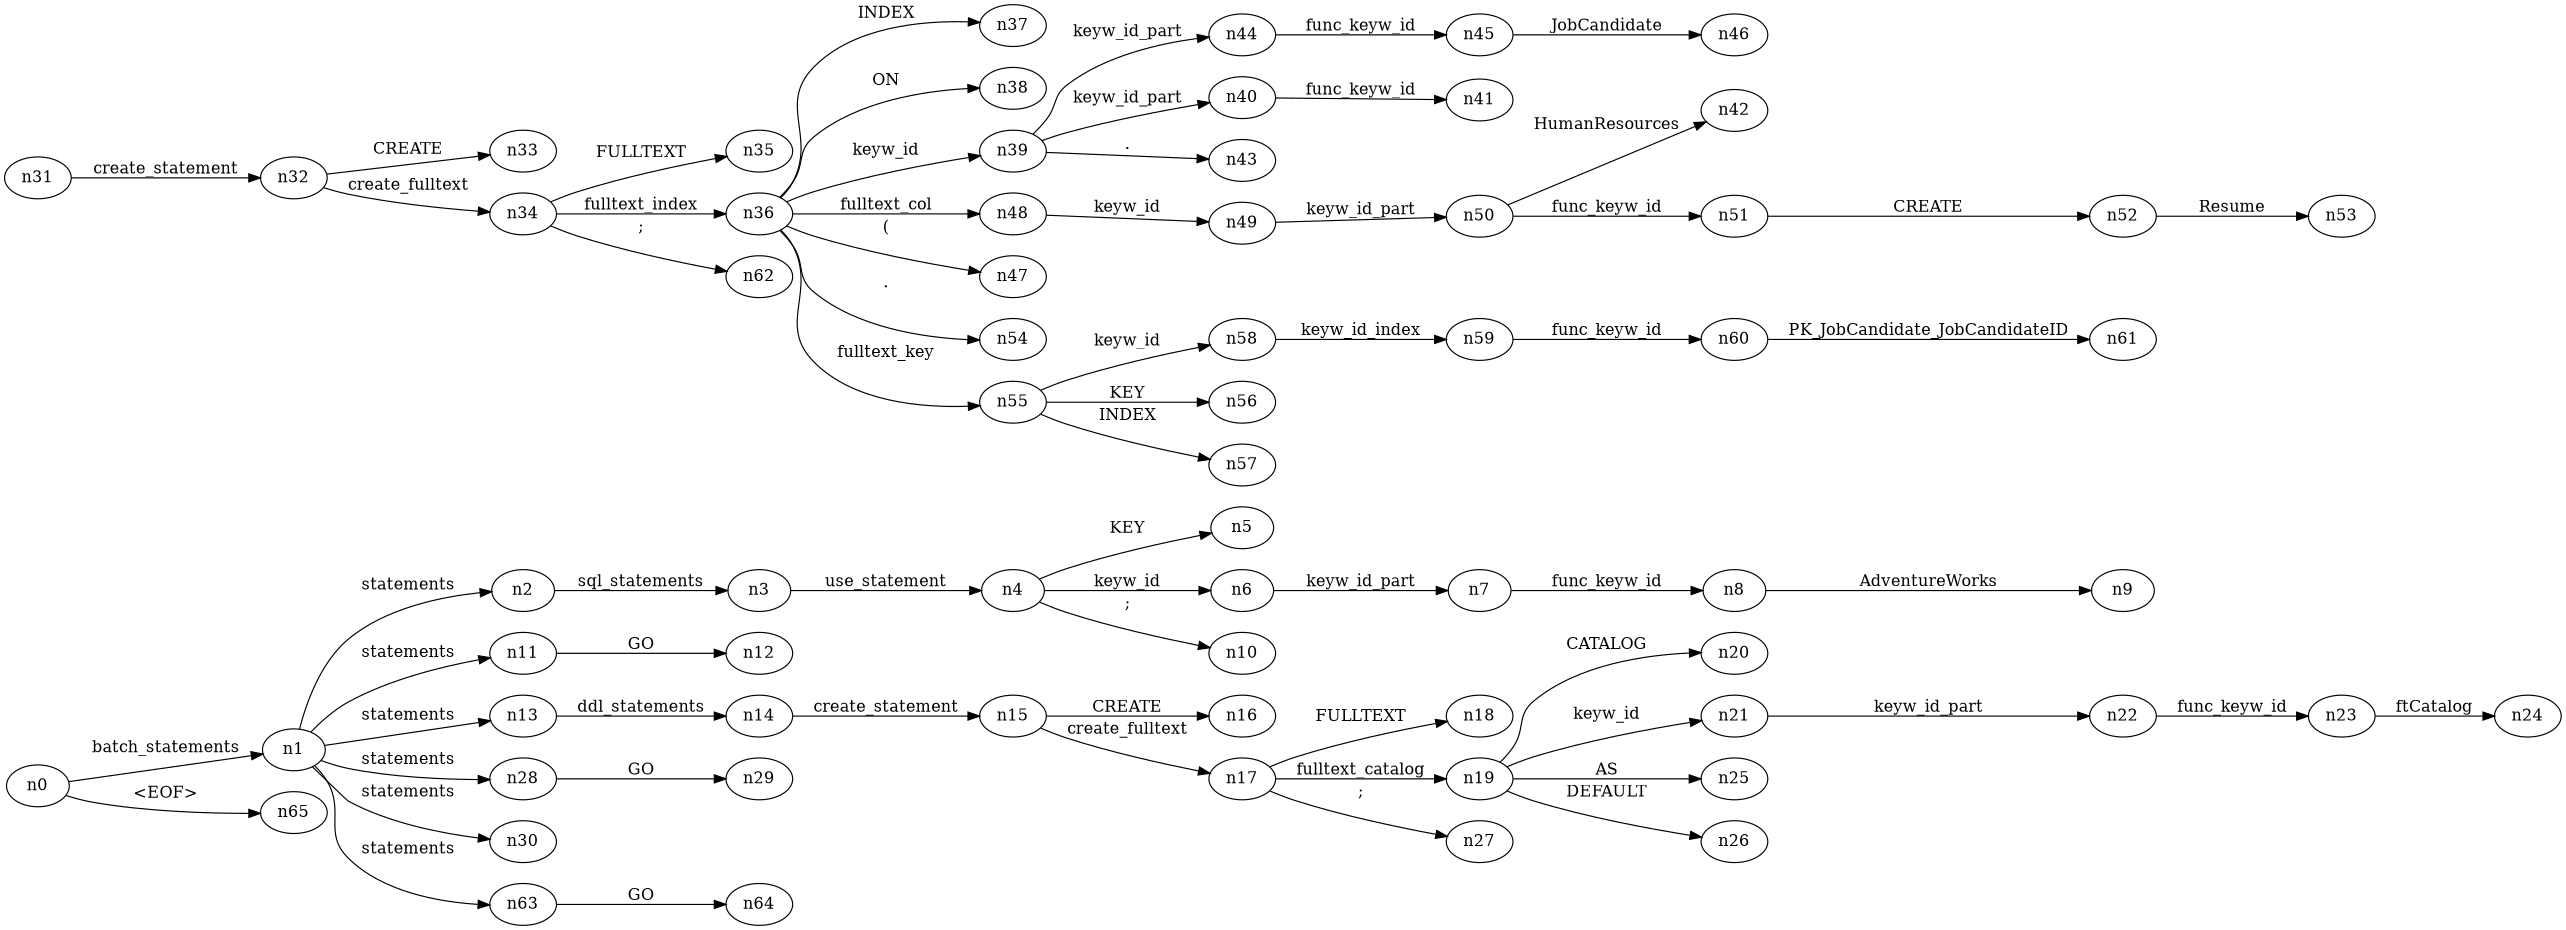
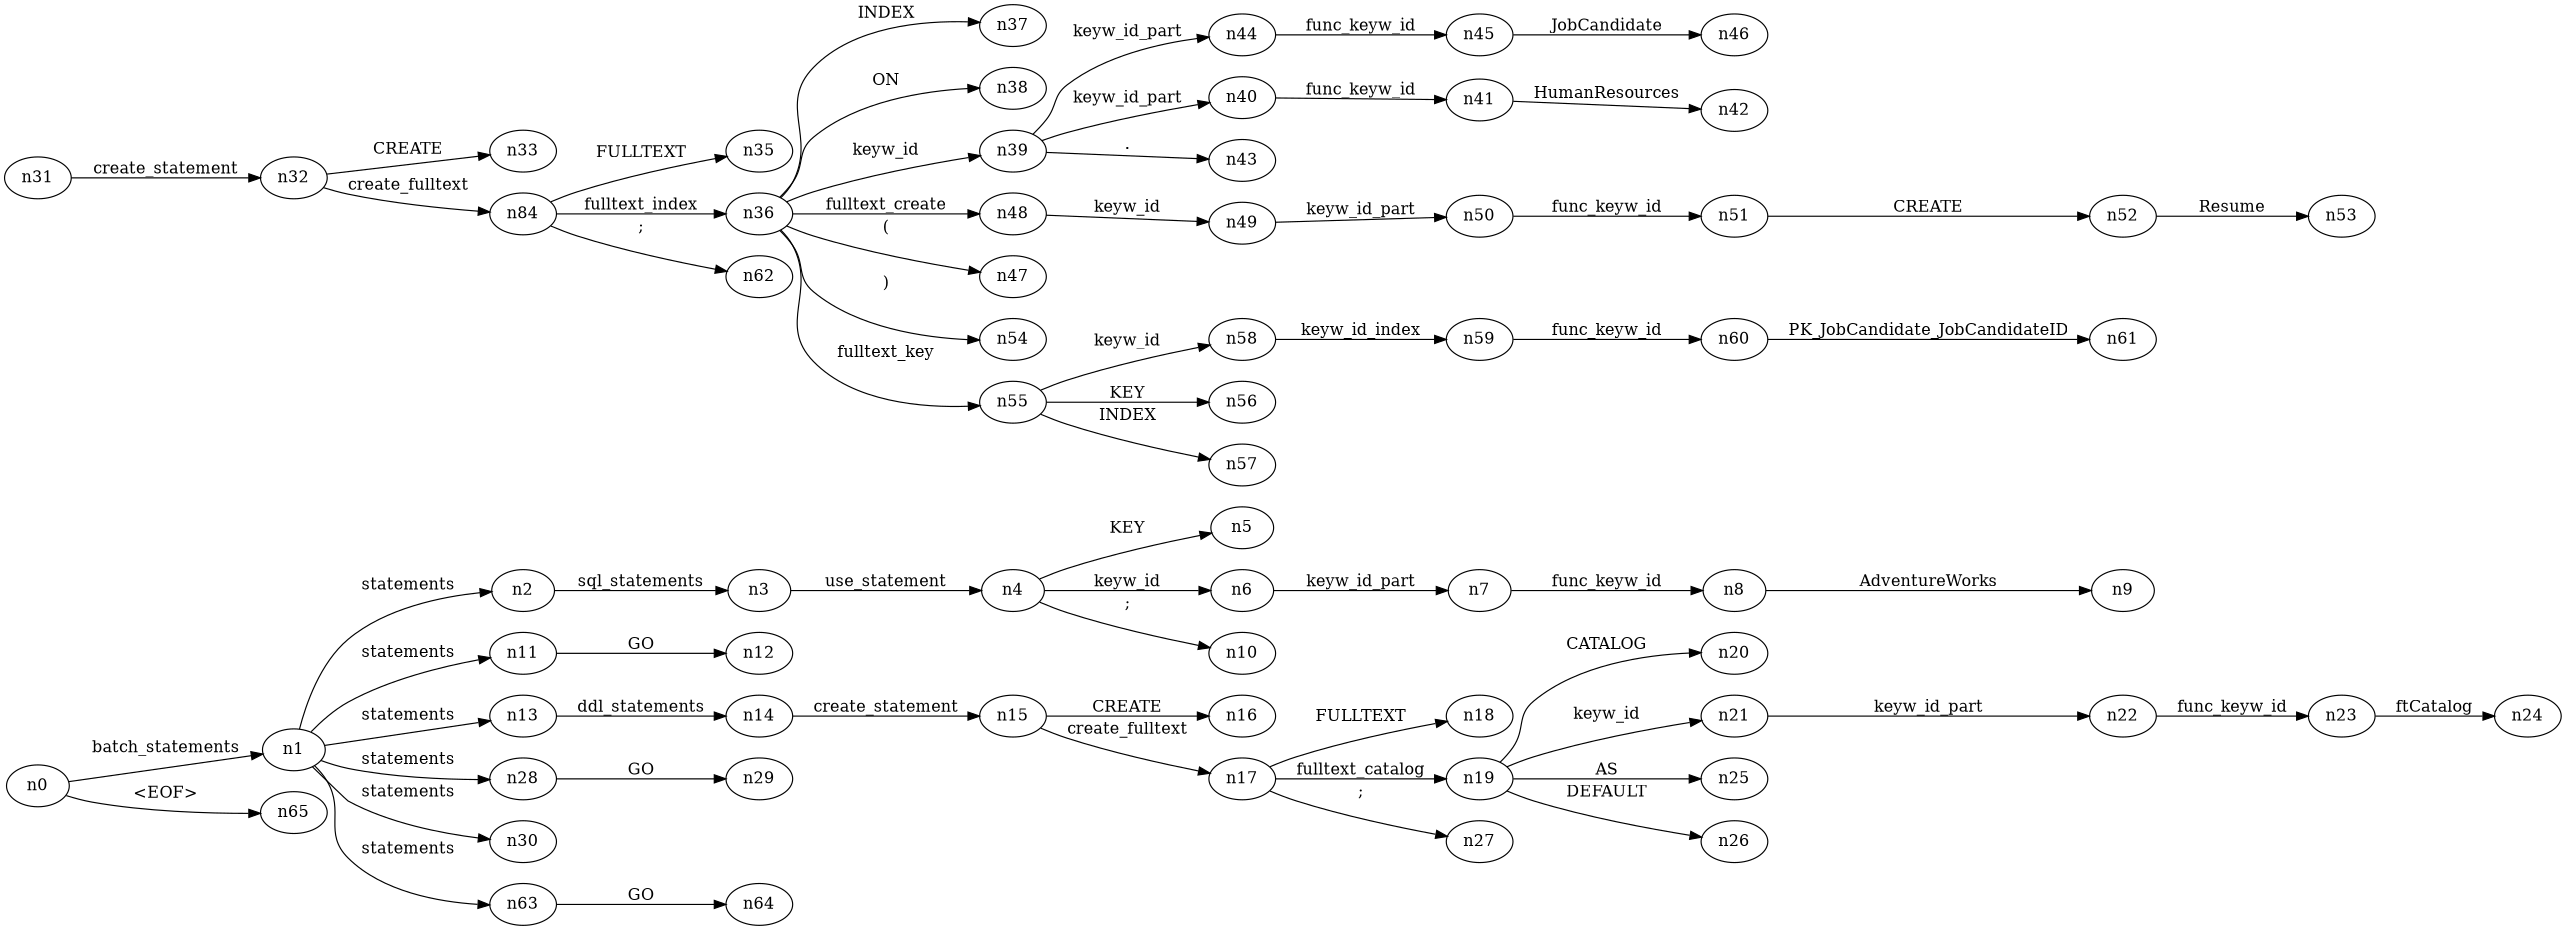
(1601, 166) -> (1601, 105)
(886, 205) -> (886, 205)
(523, 214) -> (523, 214)
(886, 283) -> (886, 283)
